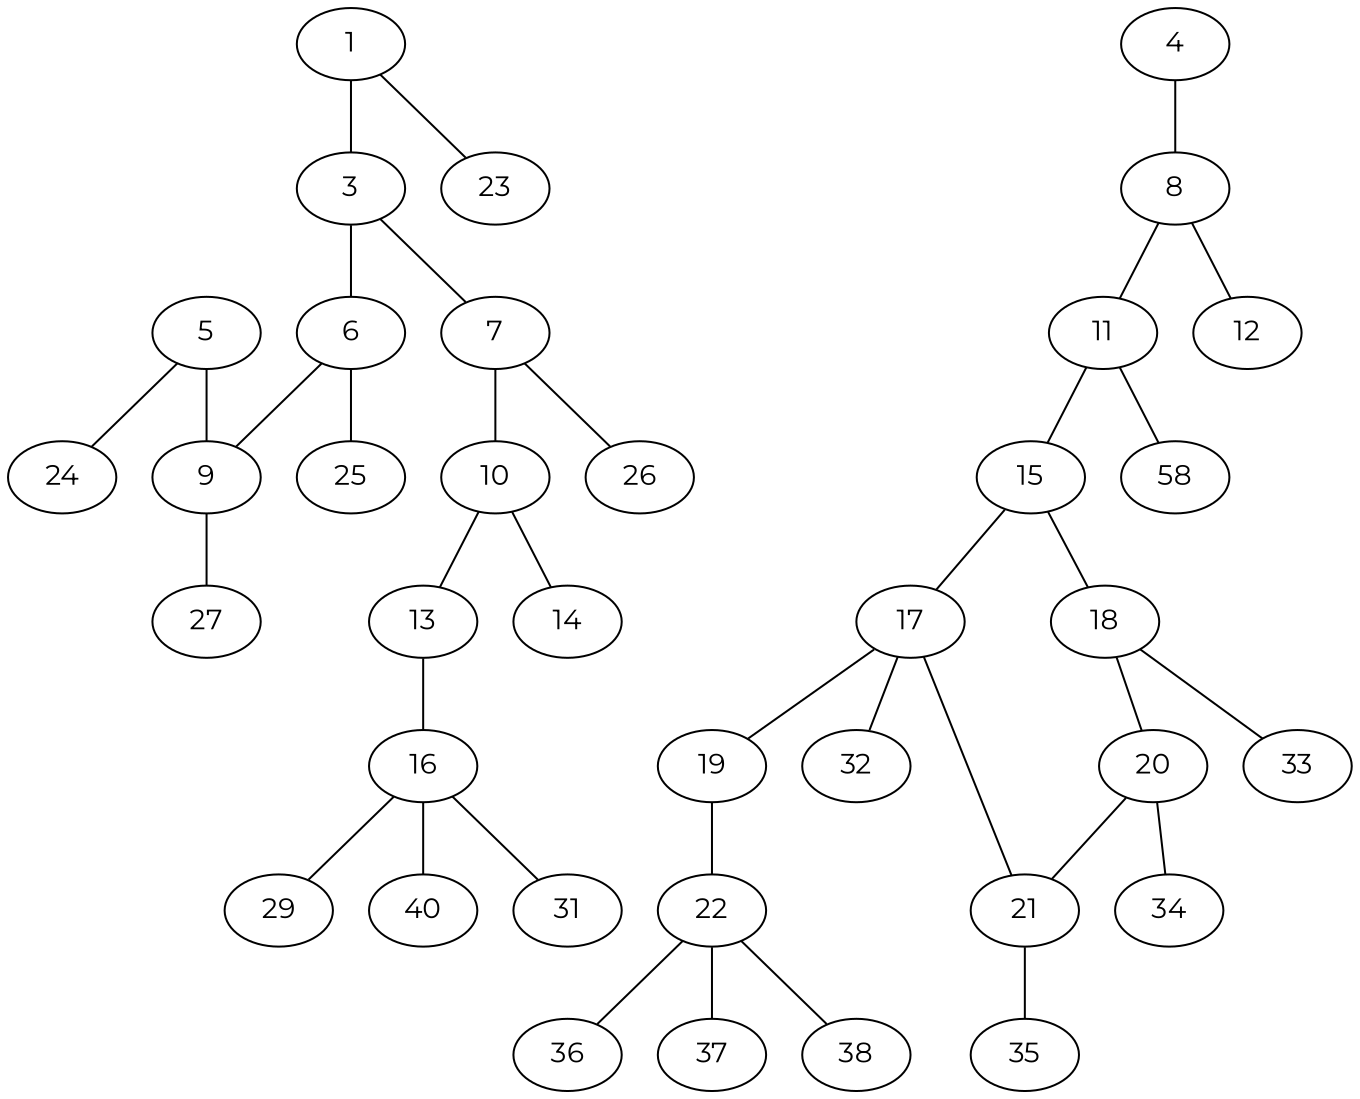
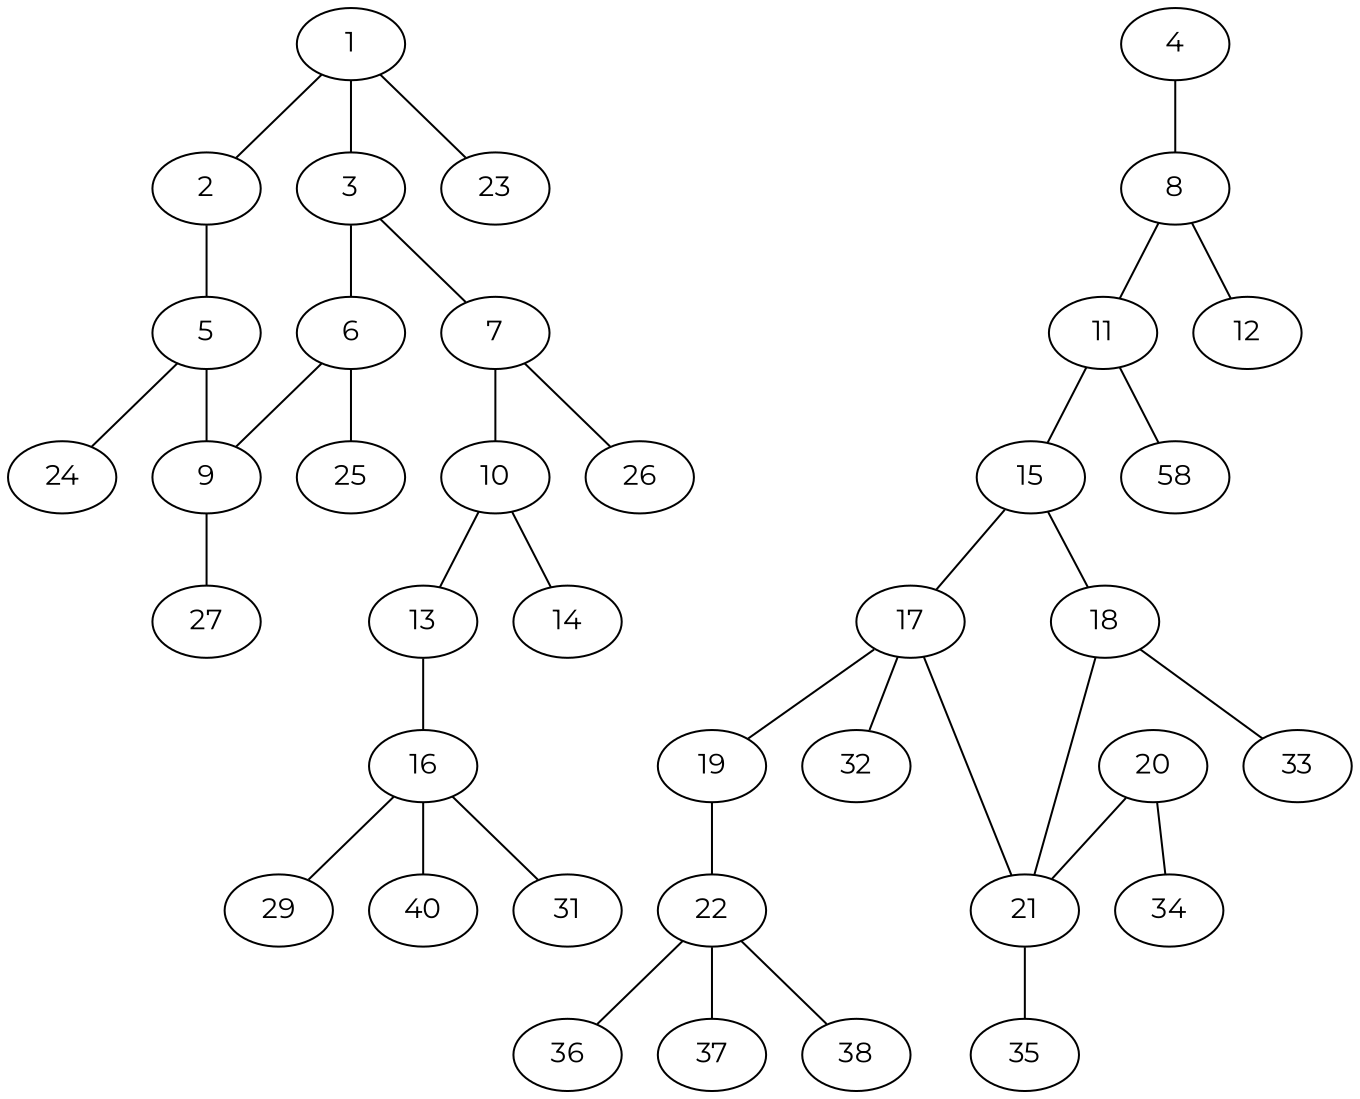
none -> (207, 189)
(1129, 694) -> (1065, 766)
